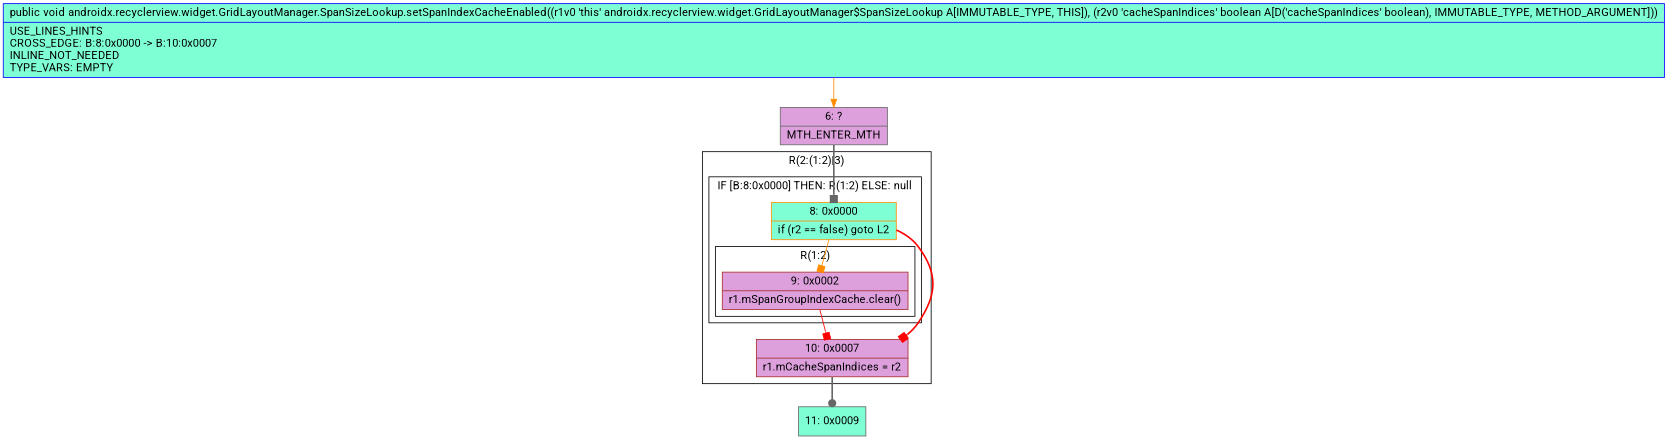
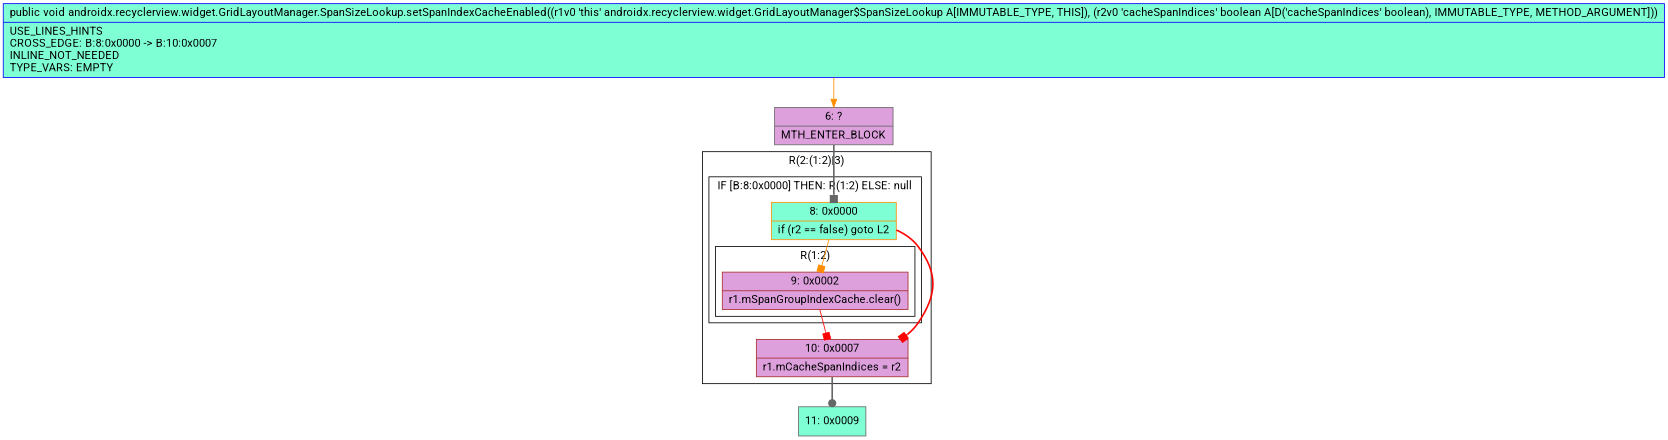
(834, 135) -> (834, 135)
